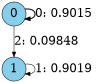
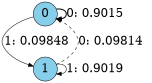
(50, 42) -> (40, 42)
none -> (78, 44)
